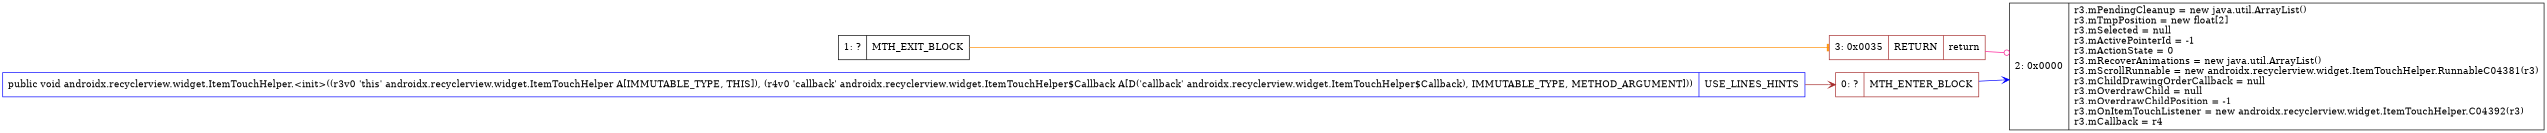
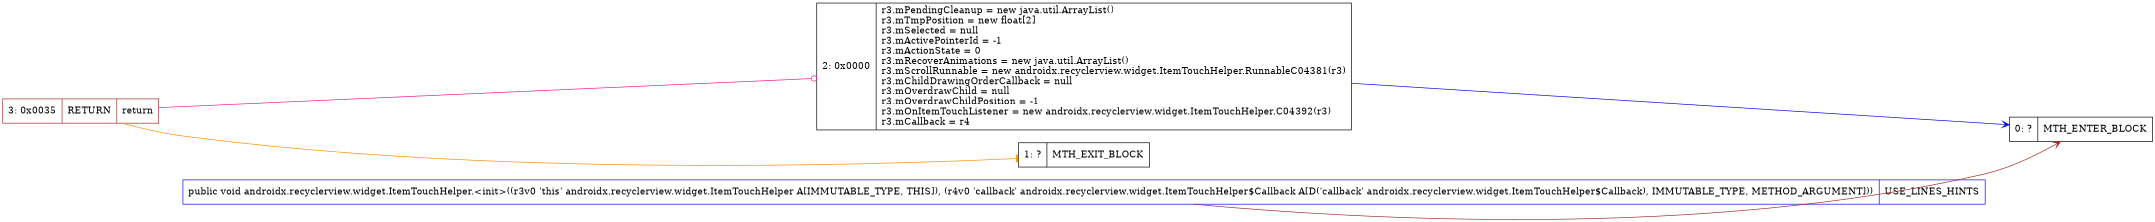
(1398, 48) -> (567, 163)
(1991, 81) -> (1677, 104)
(1907, 85) -> (2081, 129)
